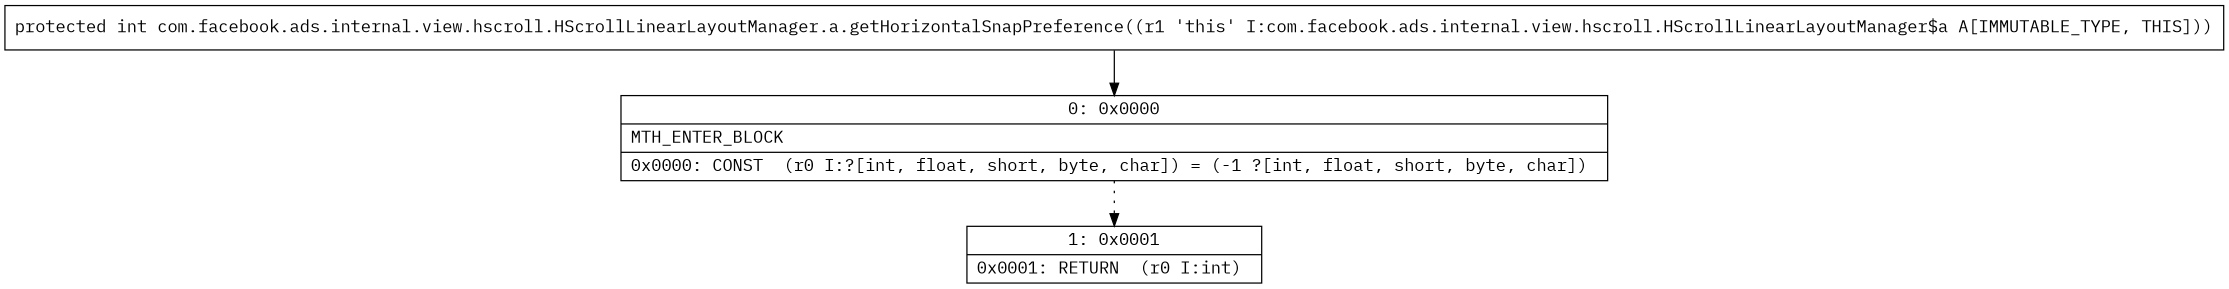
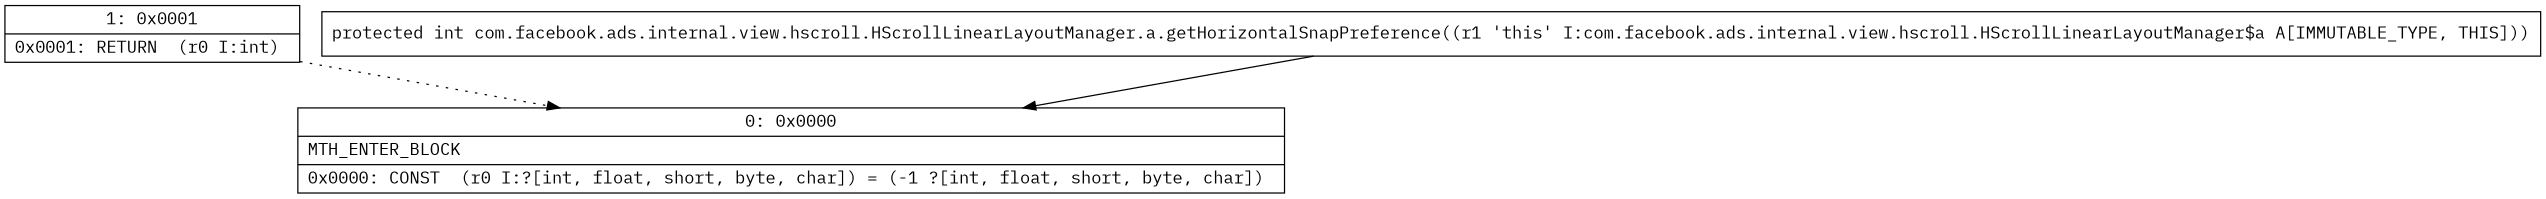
(1114, 197) -> (424, 84)
